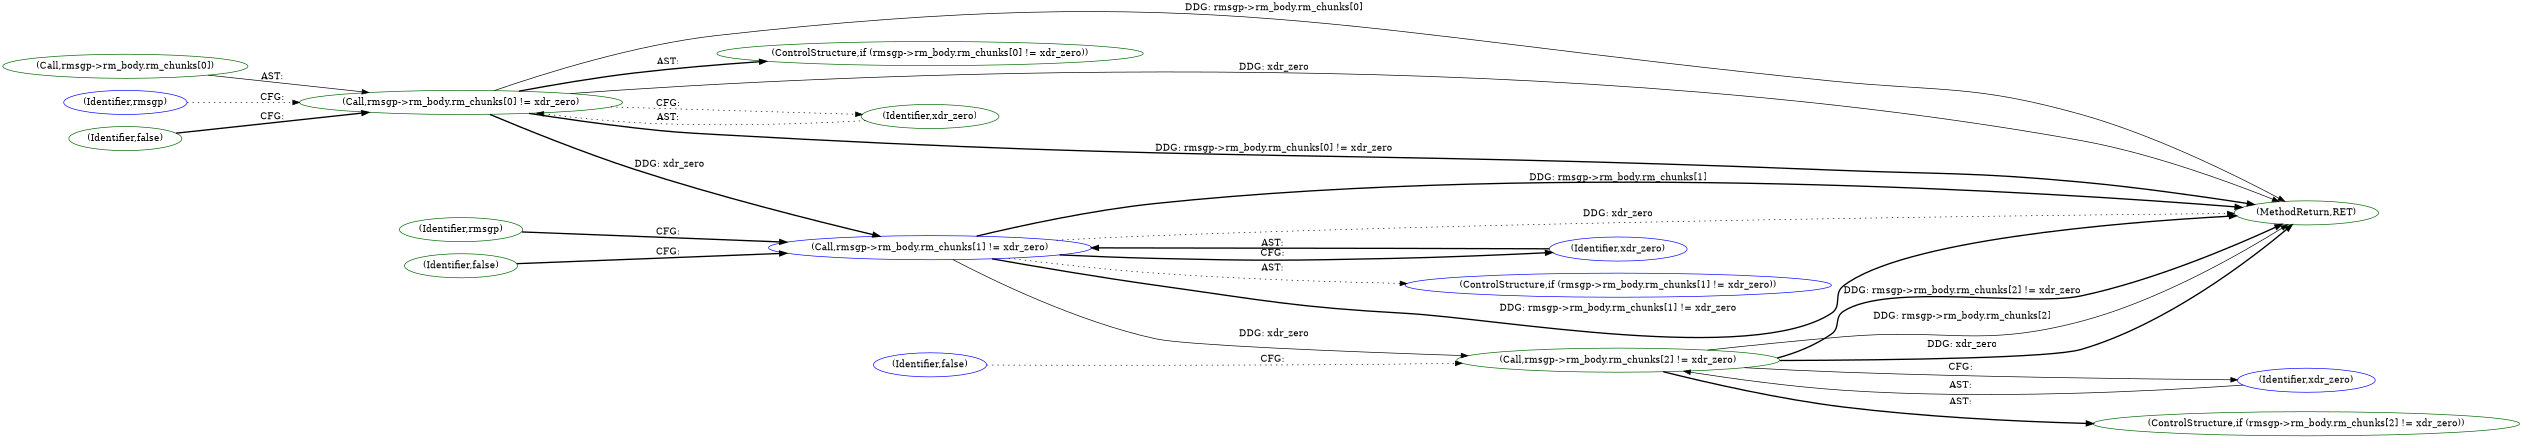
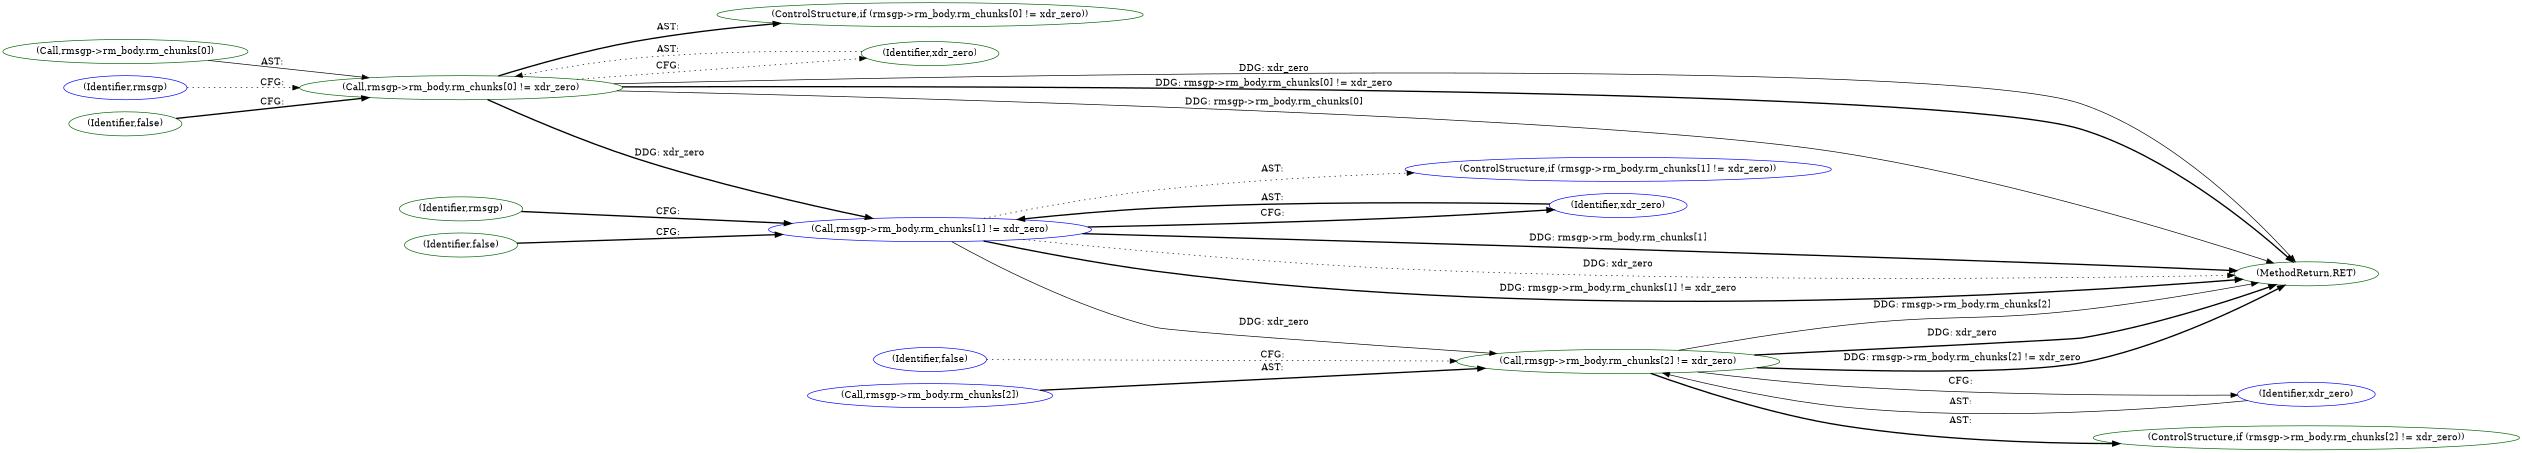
none -> (930, 396)
